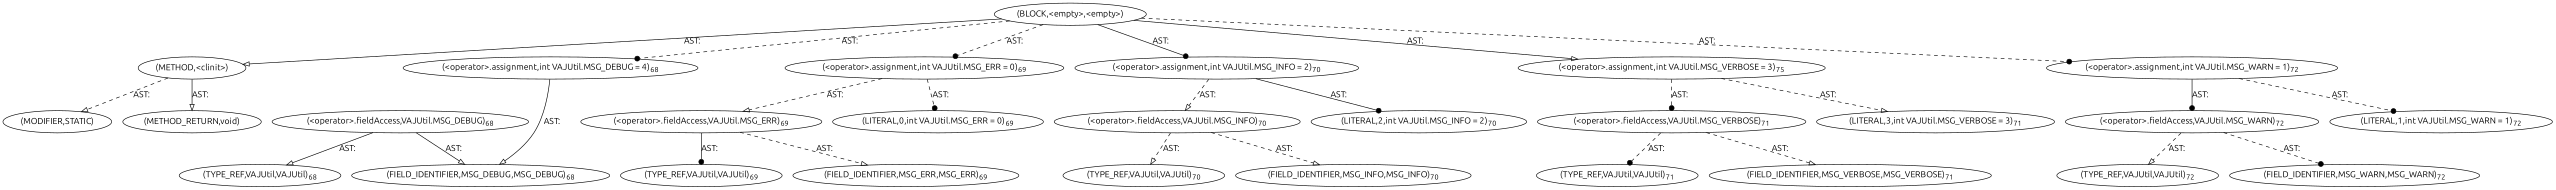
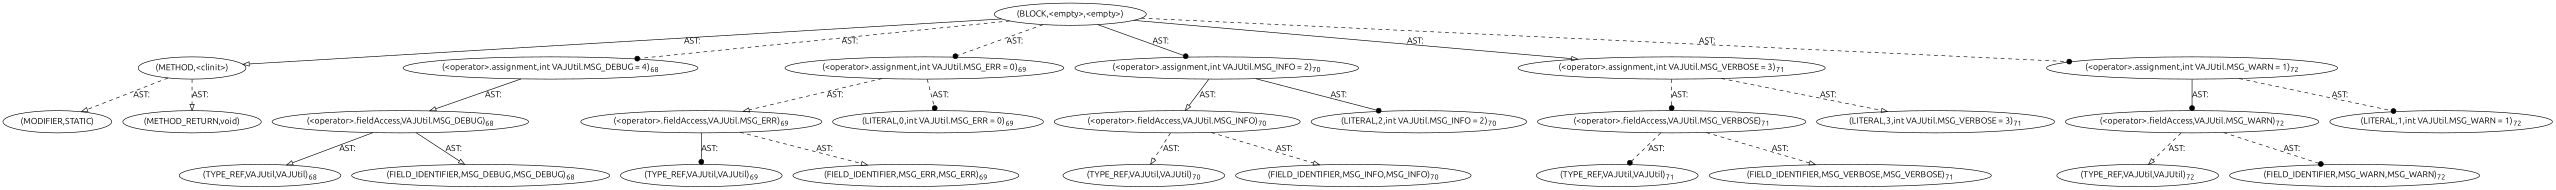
(1780, 67) -> (1780, 67)
(192, 92) -> (192, 92)
(1199, 92) -> (1199, 92)
(538, 126) -> (478, 94)
